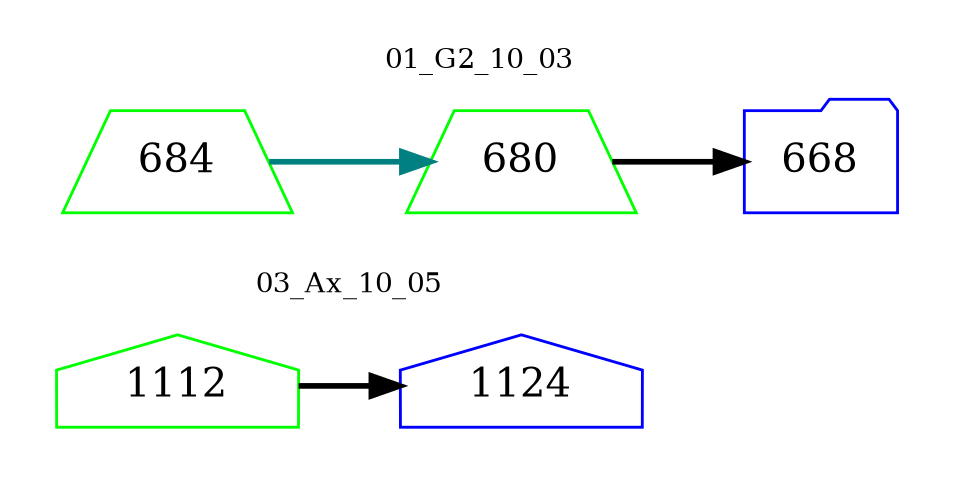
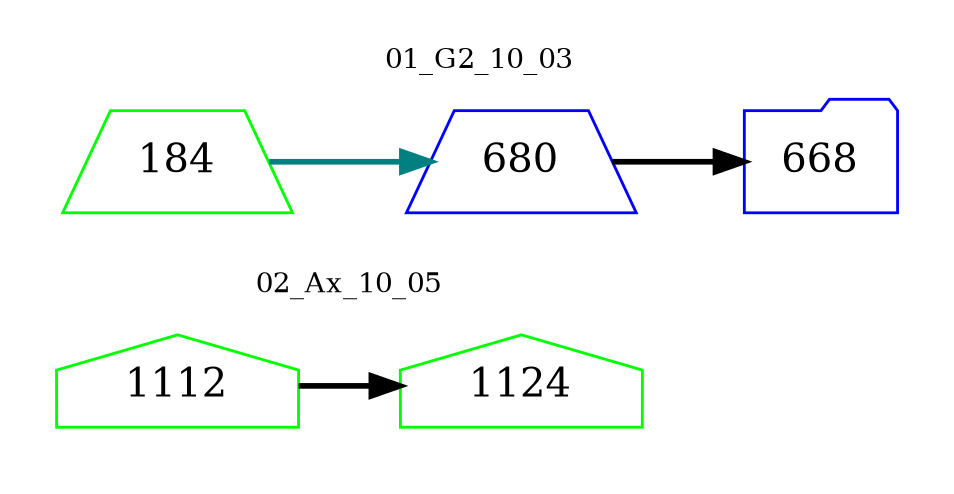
(178, 162) -> (178, 162)
(521, 162) -> (521, 162)
(349, 285) -> (349, 285)
(521, 386) -> (521, 386)
